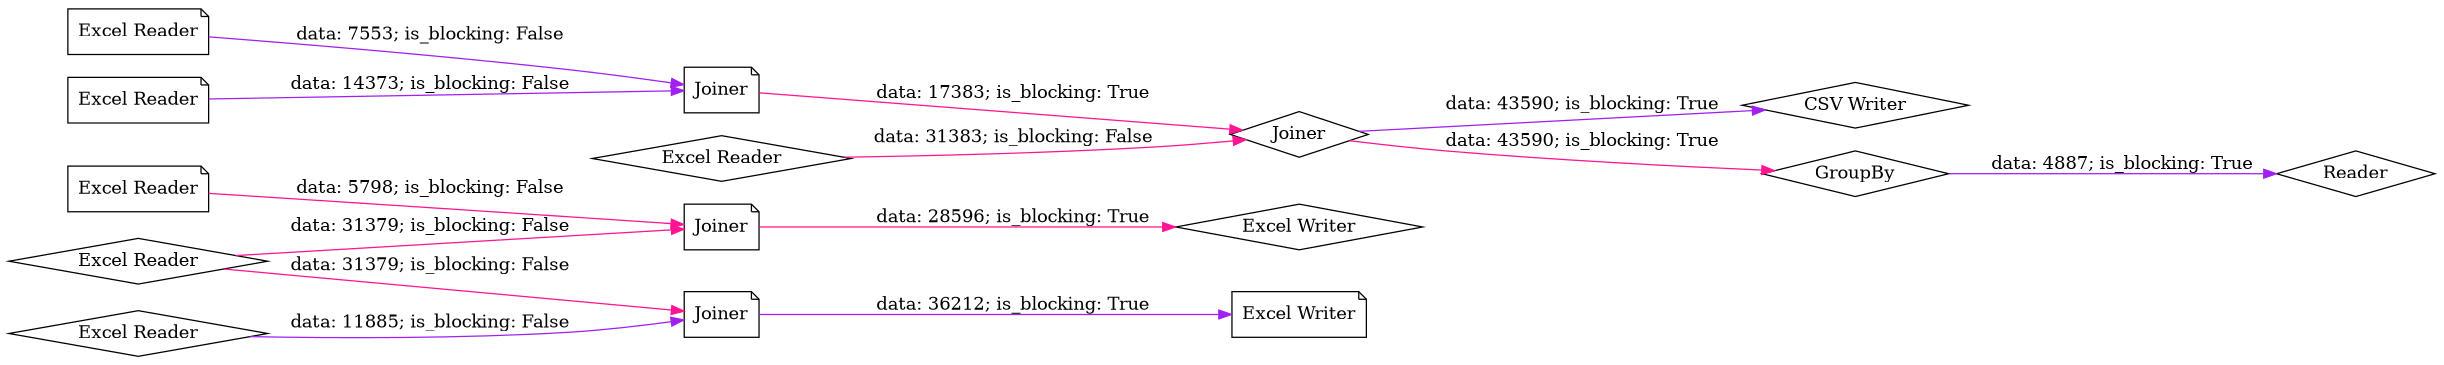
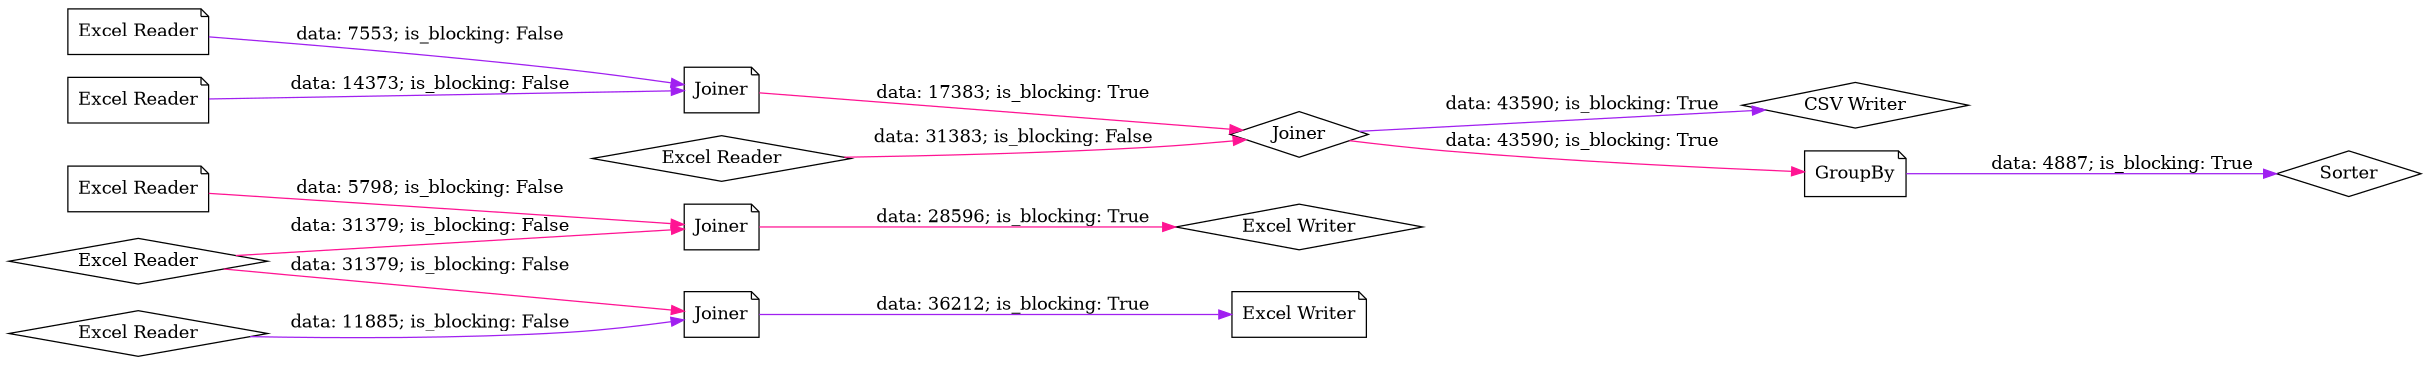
(1855, 174) -> (1855, 174)
(2356, 174) -> (2349, 174)
